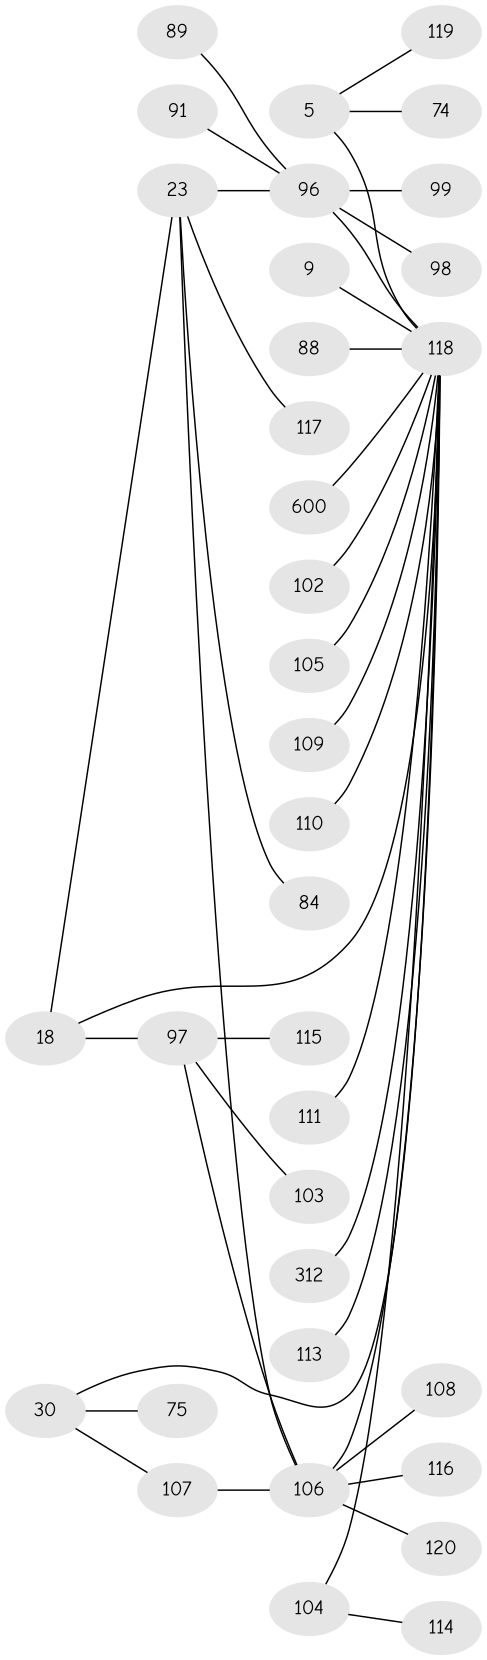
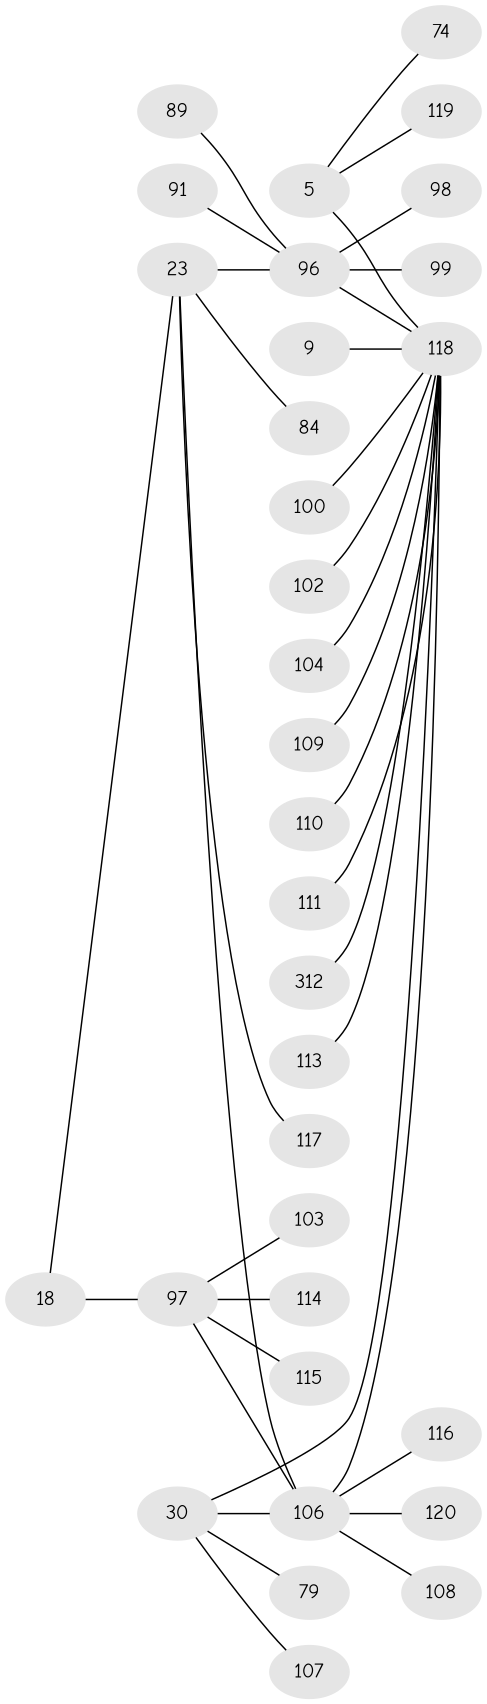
(309, 349) -> none
(309, 507) -> (309, 507)
(309, 666) -> none
(390, 850) -> none
(177, 1411) -> (309, 1593)
(244, 1490) -> (244, 1514)
(375, 1618) -> (240, 1299)
